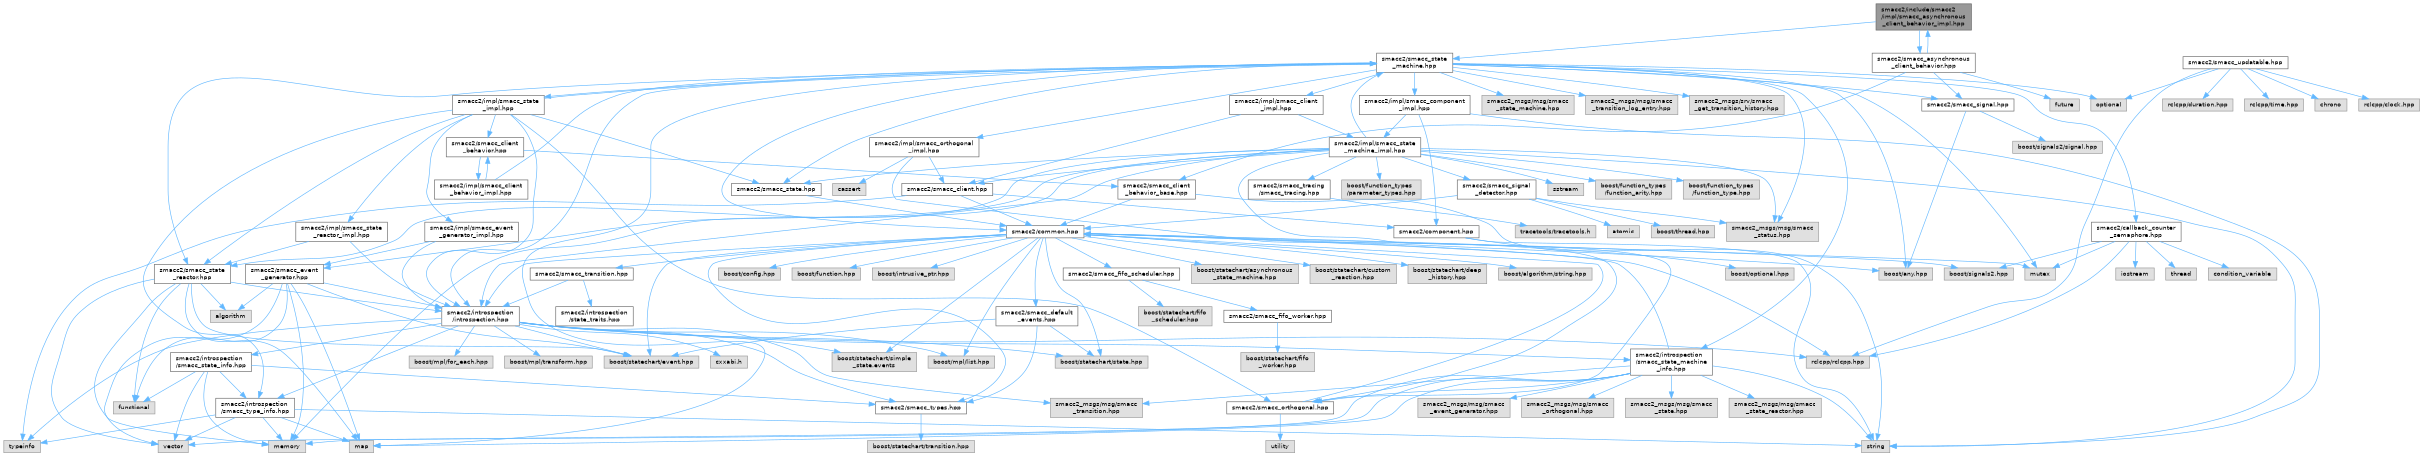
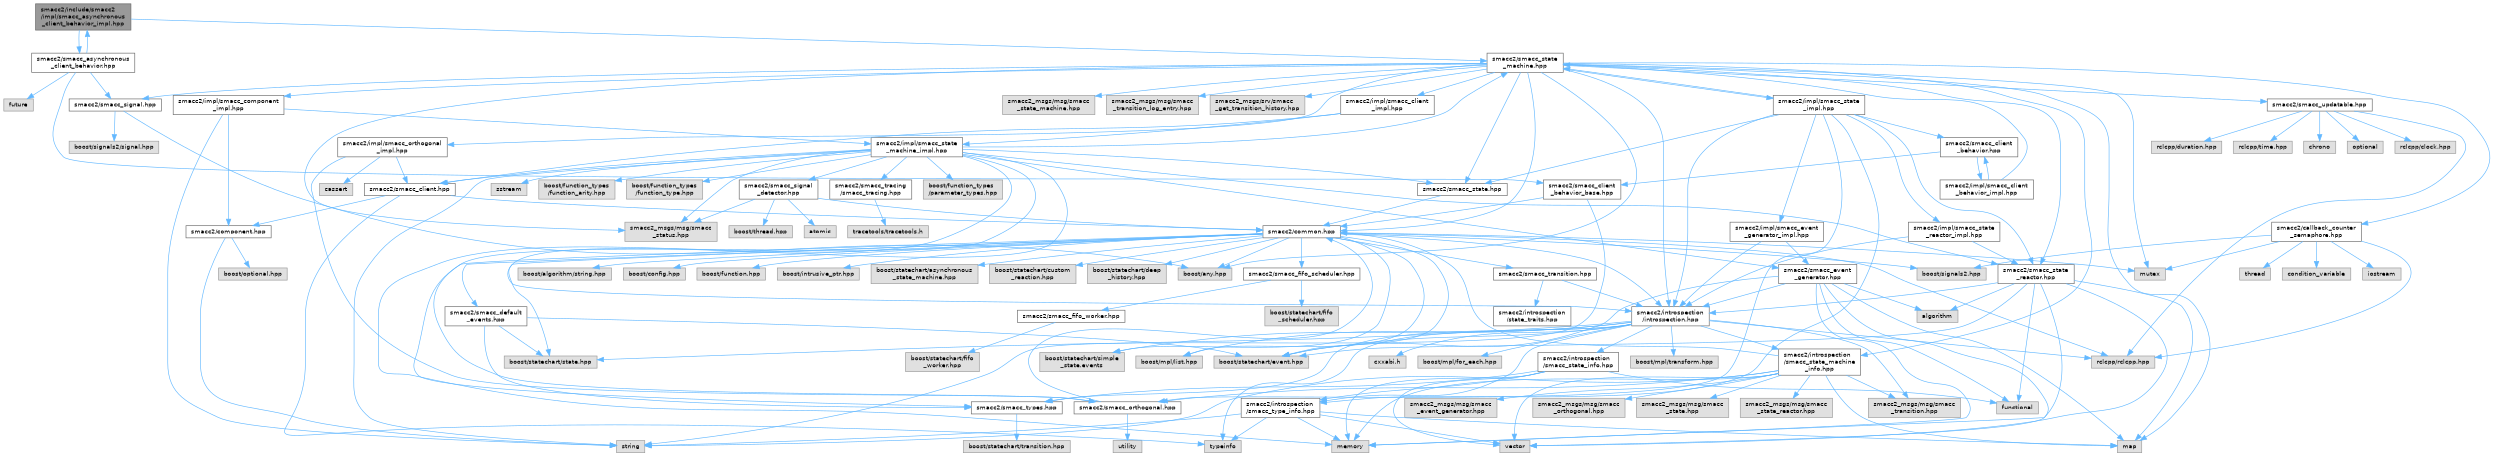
(1884, 76) -> (1895, 82)
